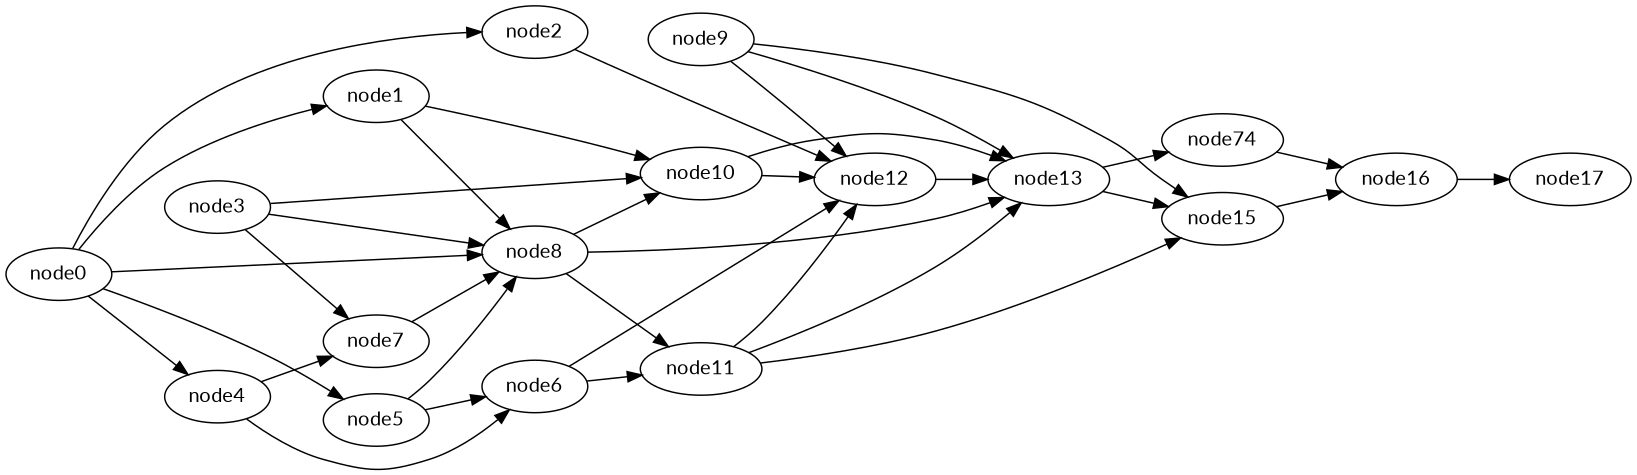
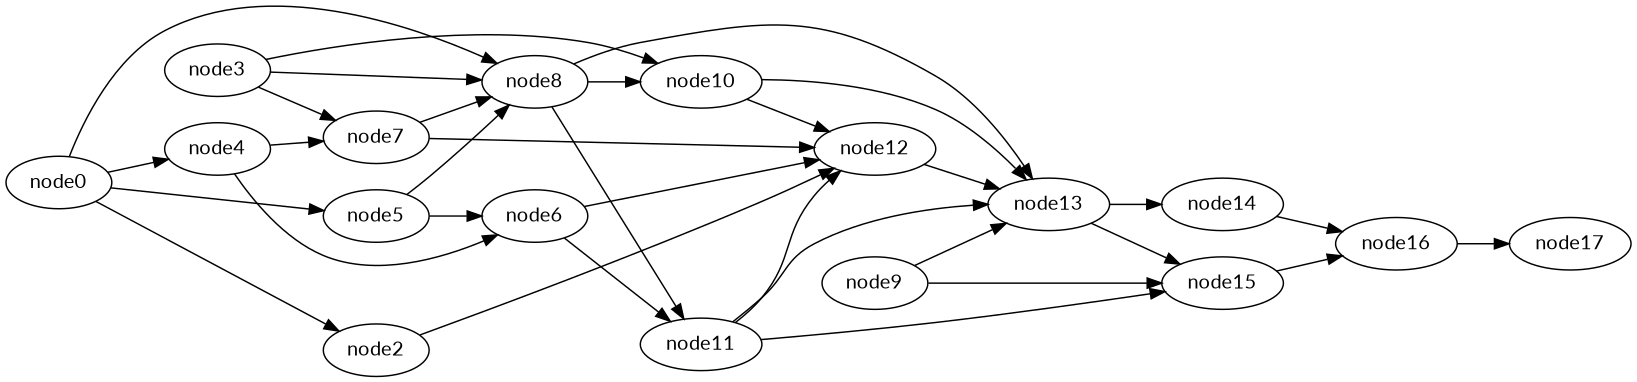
(376, 96) -> none
(783, 104) -> (614, 143)
(1223, 140) -> (1223, 204)
